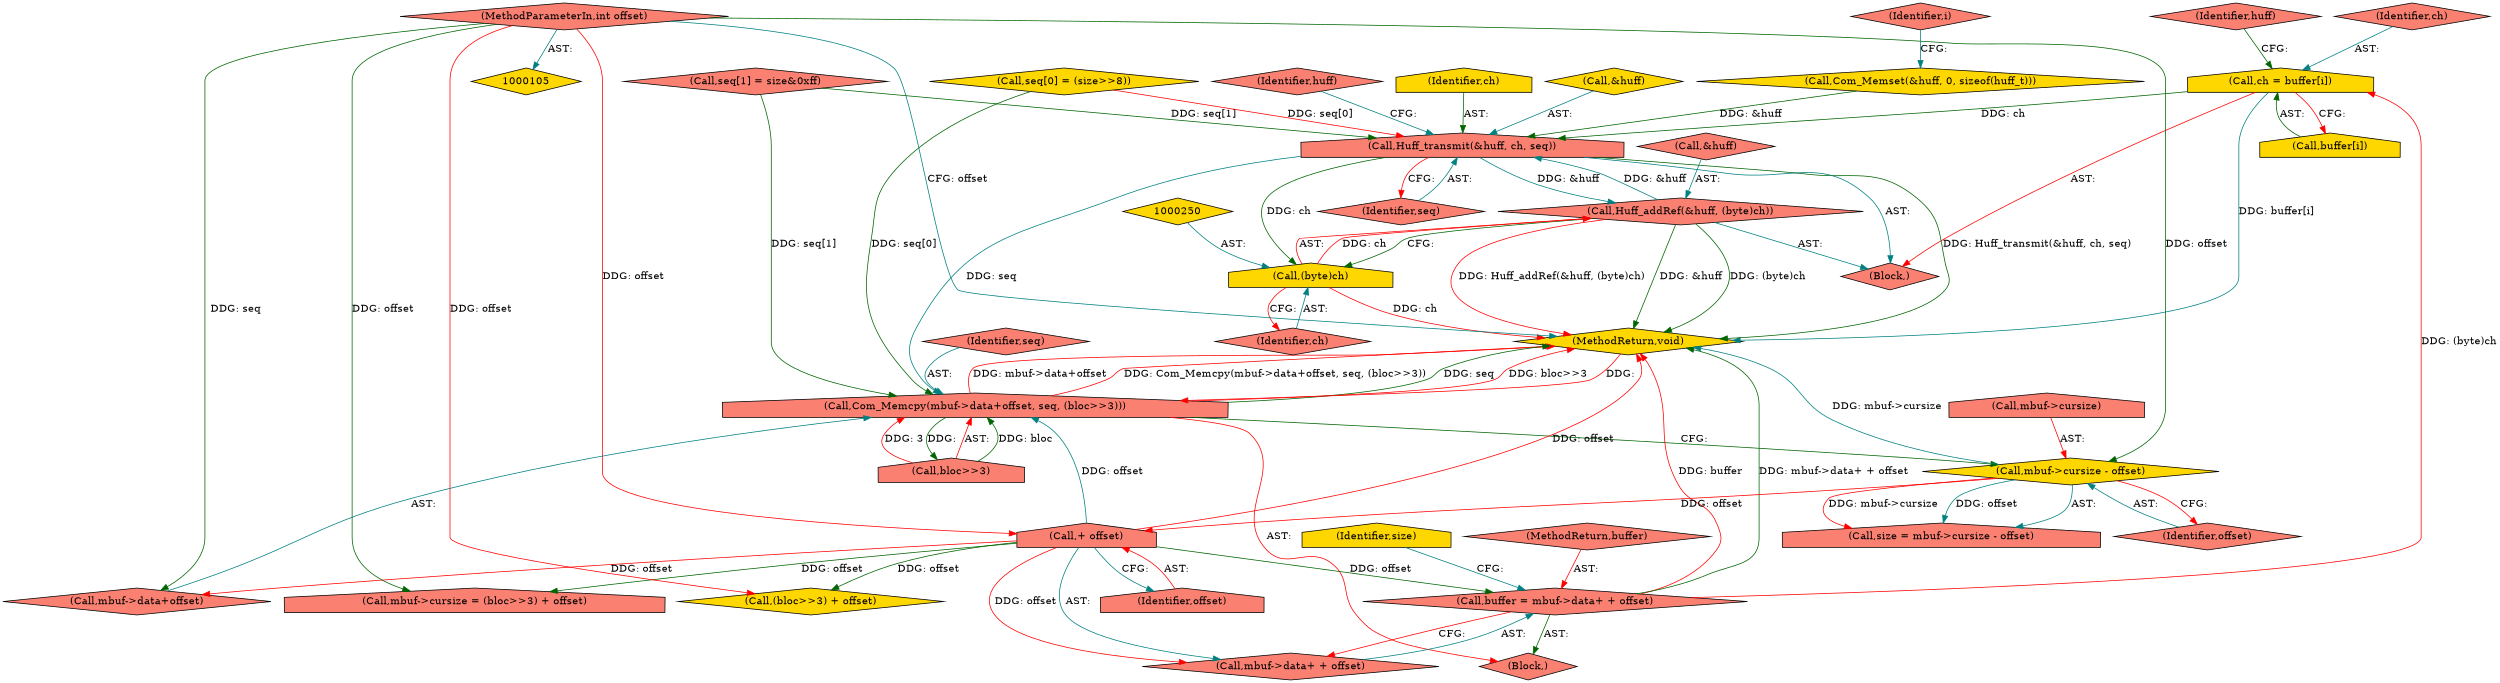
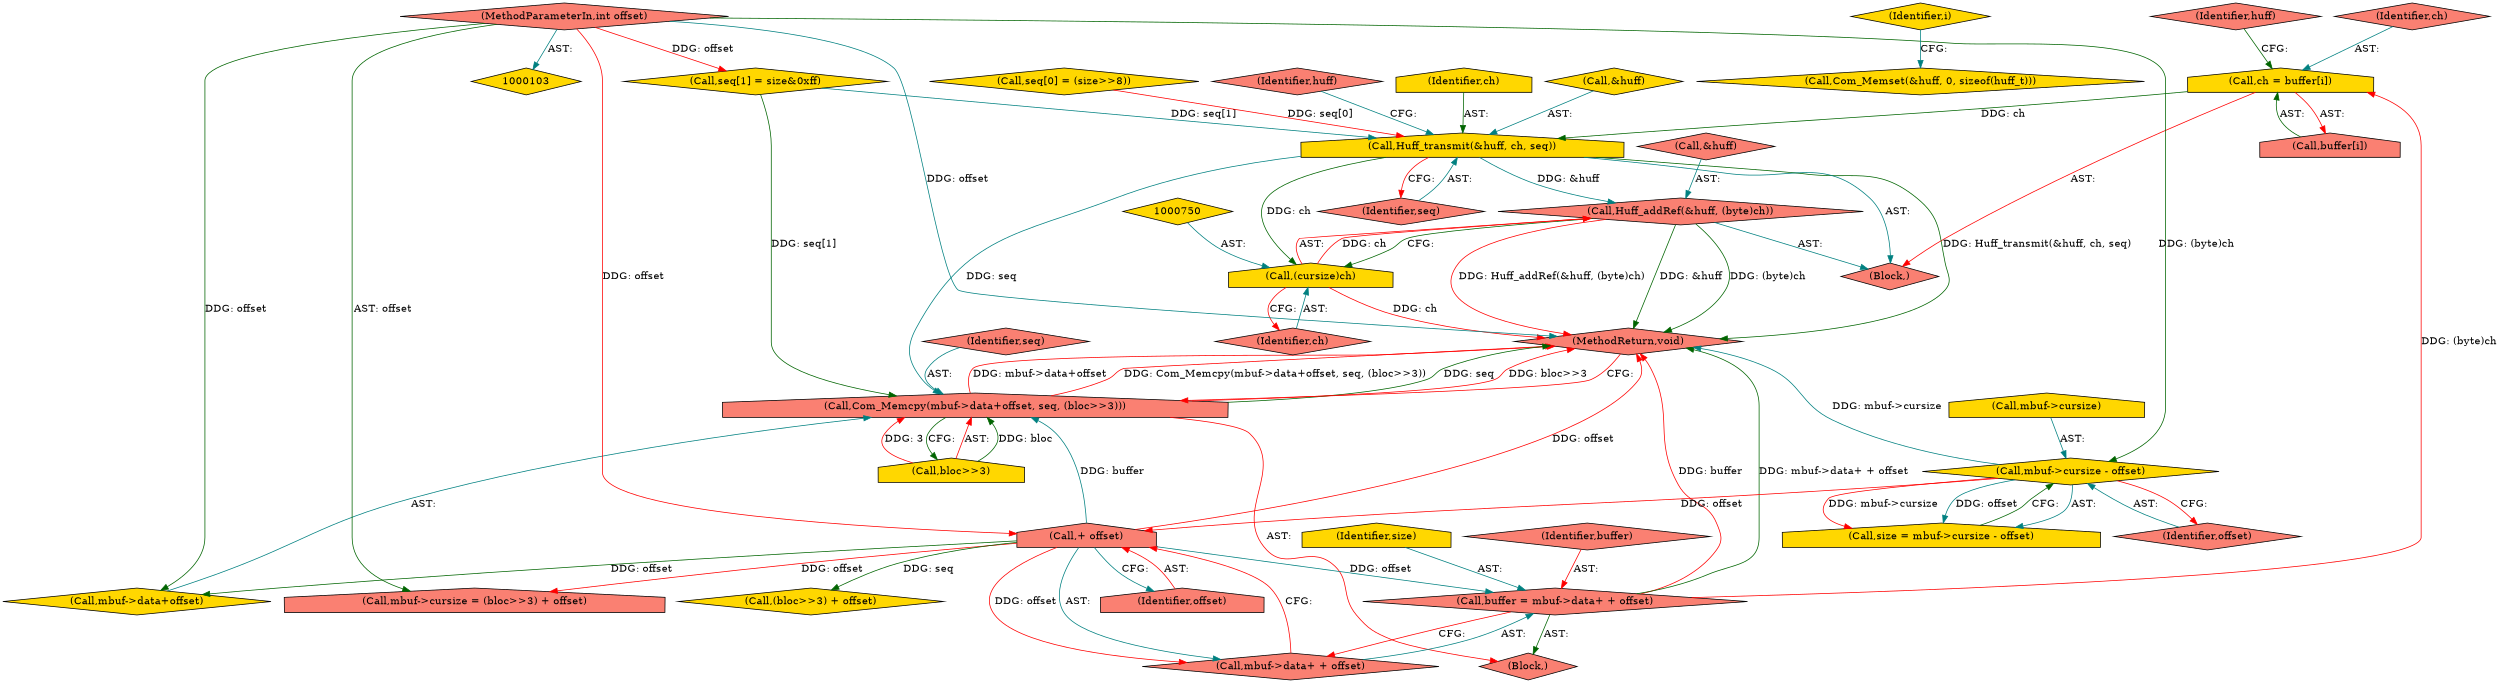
(1921, 16) -> (1921, 16)
(526, 81) -> (526, 81)
(756, 81) -> (756, 81)
(1095, 113) -> (1095, 113)
(1696, 113) -> none
(2334, 114) -> (2334, 114)
(1462, 146) -> (1462, 146)
(2330, 146) -> (2330, 146)
(1601, 174) -> none
(958, 179) -> (958, 179)
(875, 209) -> none
(1178, 211) -> (1178, 211)
(2197, 244) -> (2197, 244)
(1311, 276) -> (1311, 276)
(236, 309) -> (236, 309)
(383, 309) -> (383, 309)
(2092, 322) -> none
(1628, 341) -> (1628, 341)
(1622, 374) -> (1622, 374)
(2047, 406) -> (2047, 406)
(450, 416) -> (657, 48)
(2057, 434) -> (2057, 434)
(1591, 438) -> (2016, 510)
(944, 439) -> (944, 439)
(951, 471) -> (951, 471)
(1112, 471) -> (1112, 471)
(1587, 537) -> (1587, 537)
(1941, 537) -> (1941, 537)
(613, 564) -> (613, 564)
(787, 565) -> (787, 565)
(929, 569) -> (929, 569)
(1321, 569) -> (1321, 569)
(1492, 569) -> (1492, 569)
none -> (1249, 574)
(137, 602) -> (137, 602)
